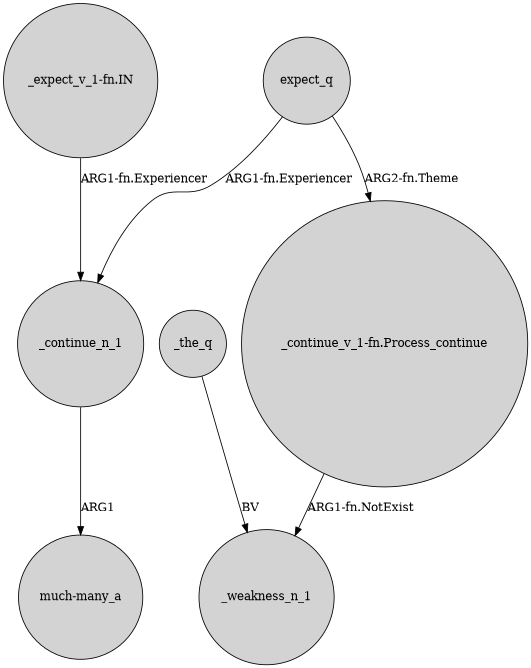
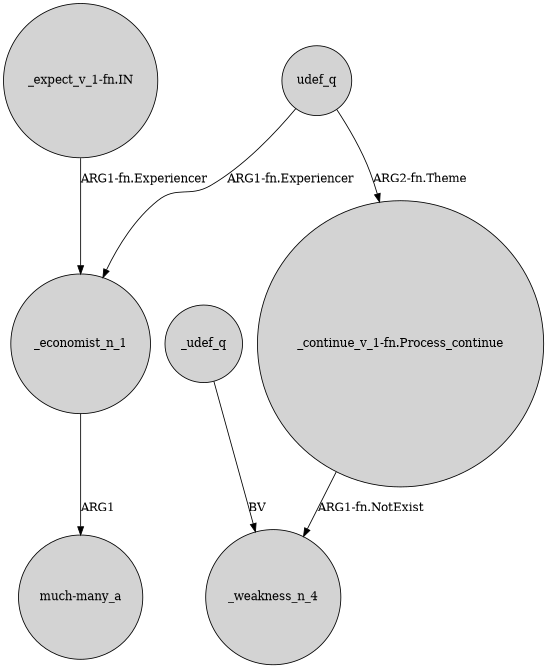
(307, 81) -> (317, 81)
(81, 344) -> (81, 344)
(193, 344) -> (204, 344)
(267, 597) -> (273, 597)
